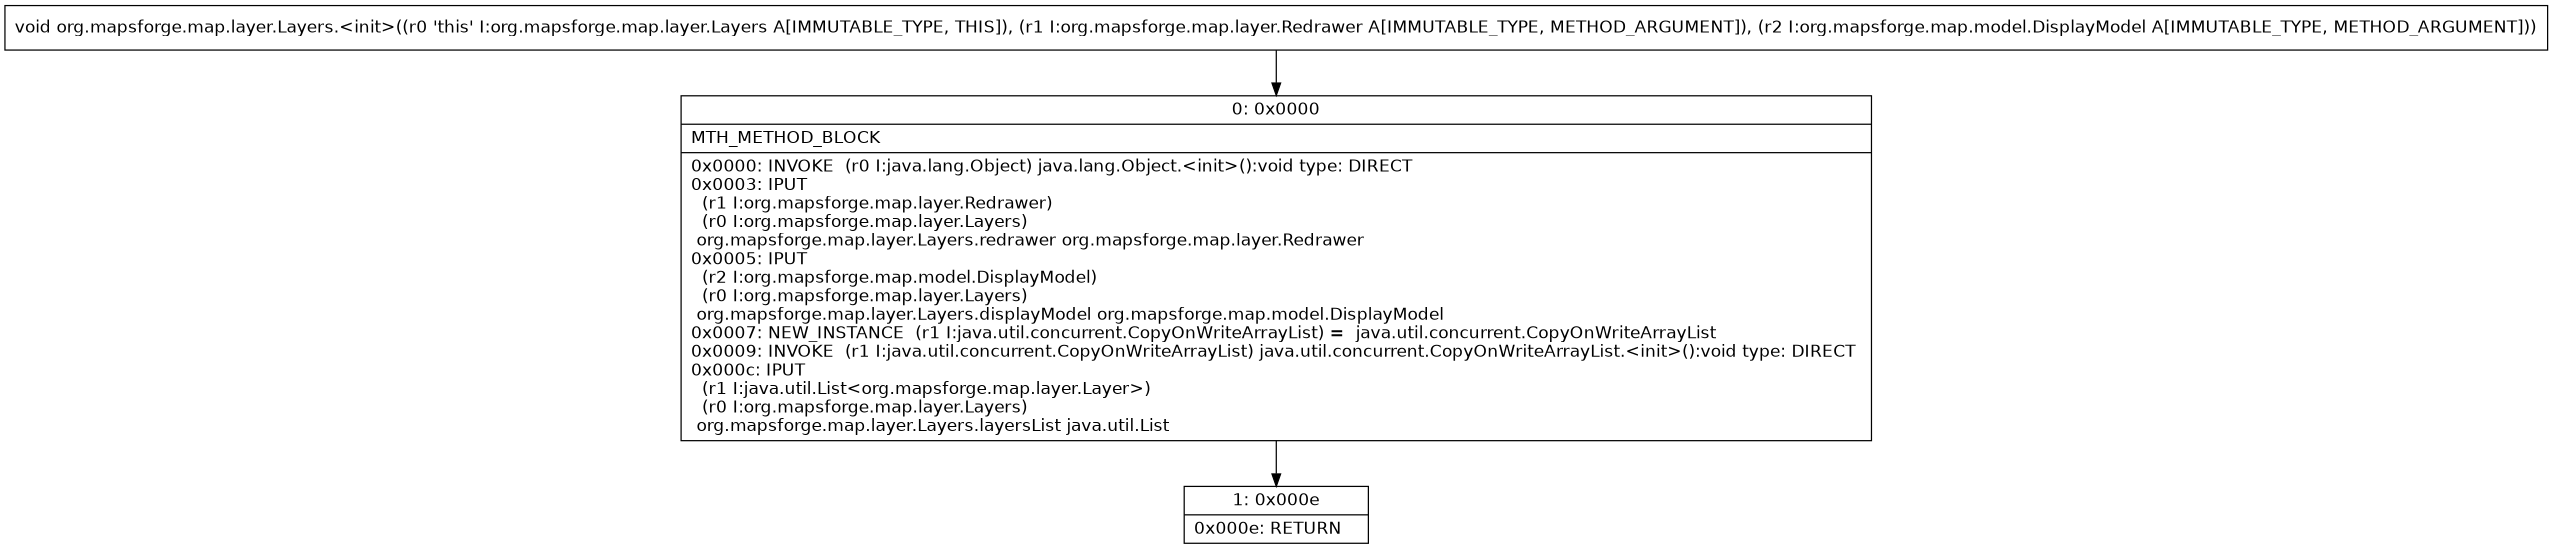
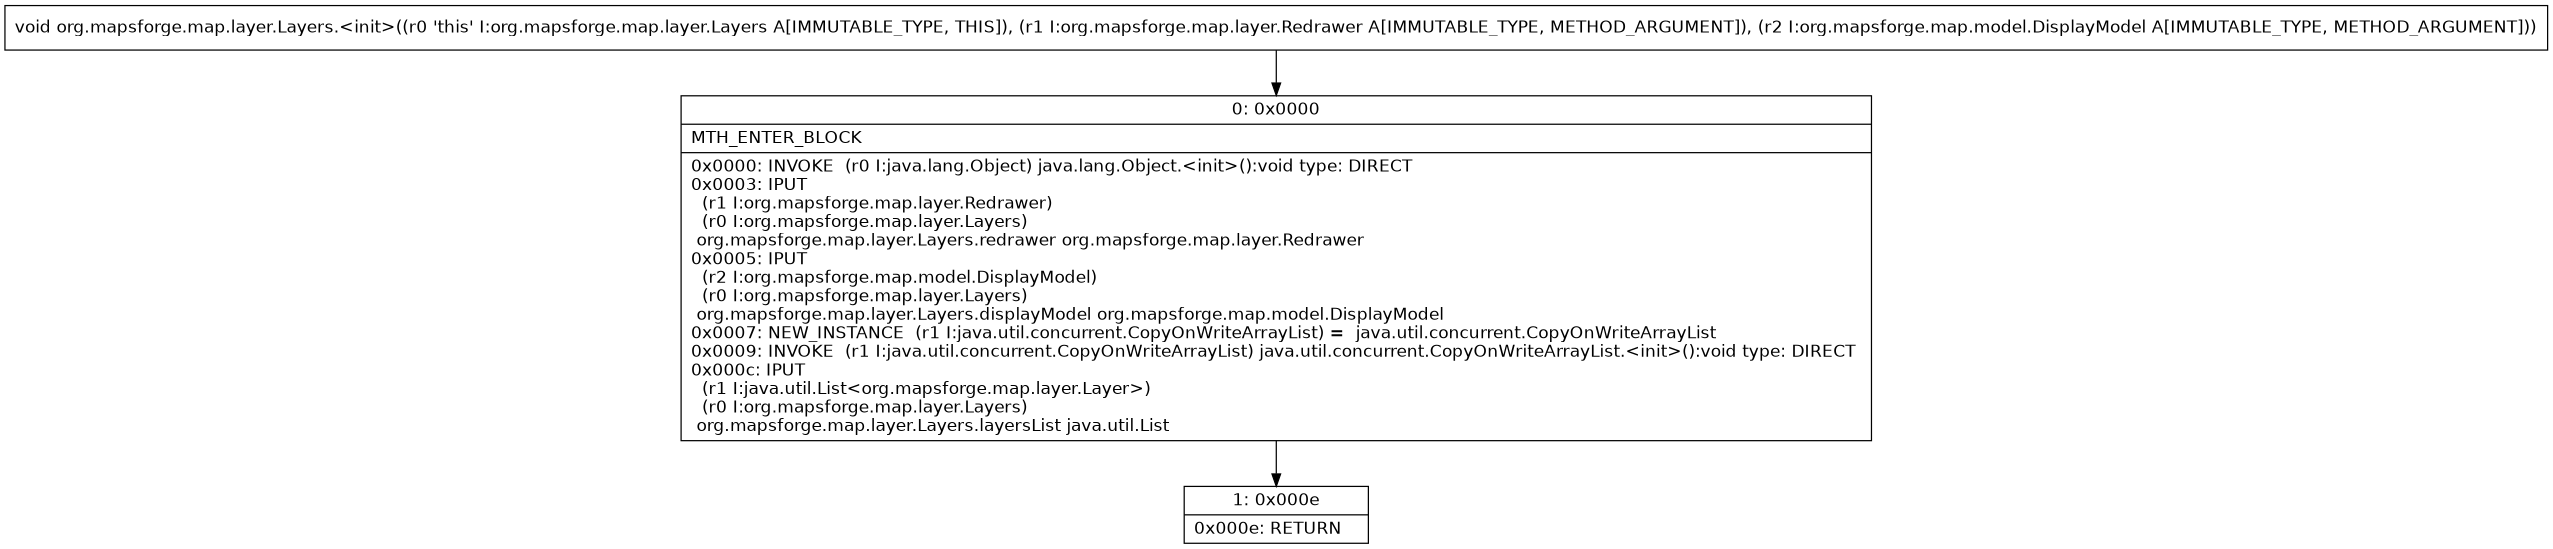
(786, 138) -> (777, 138)
